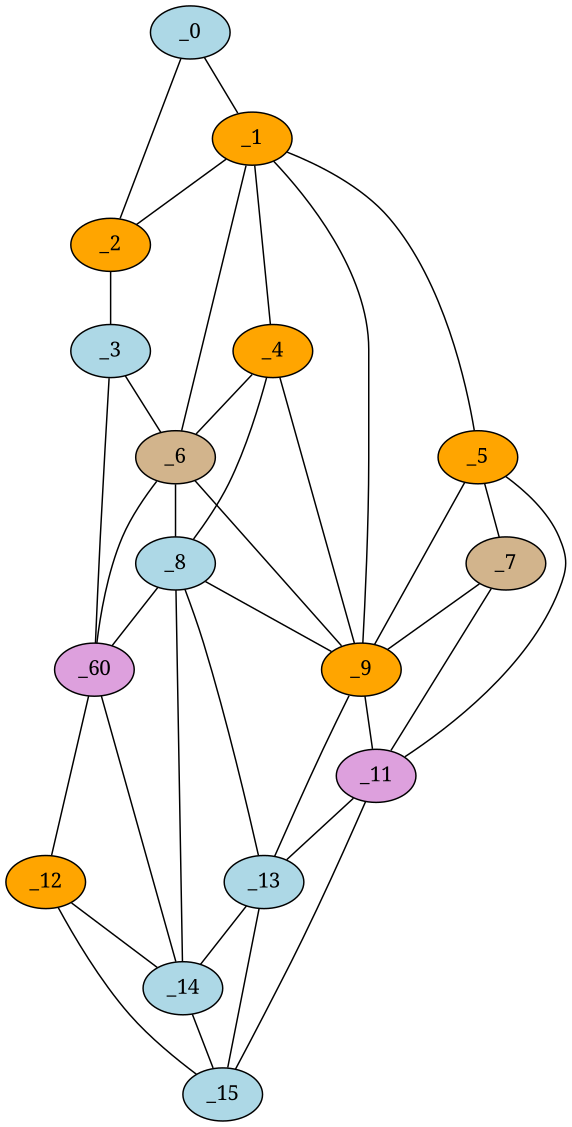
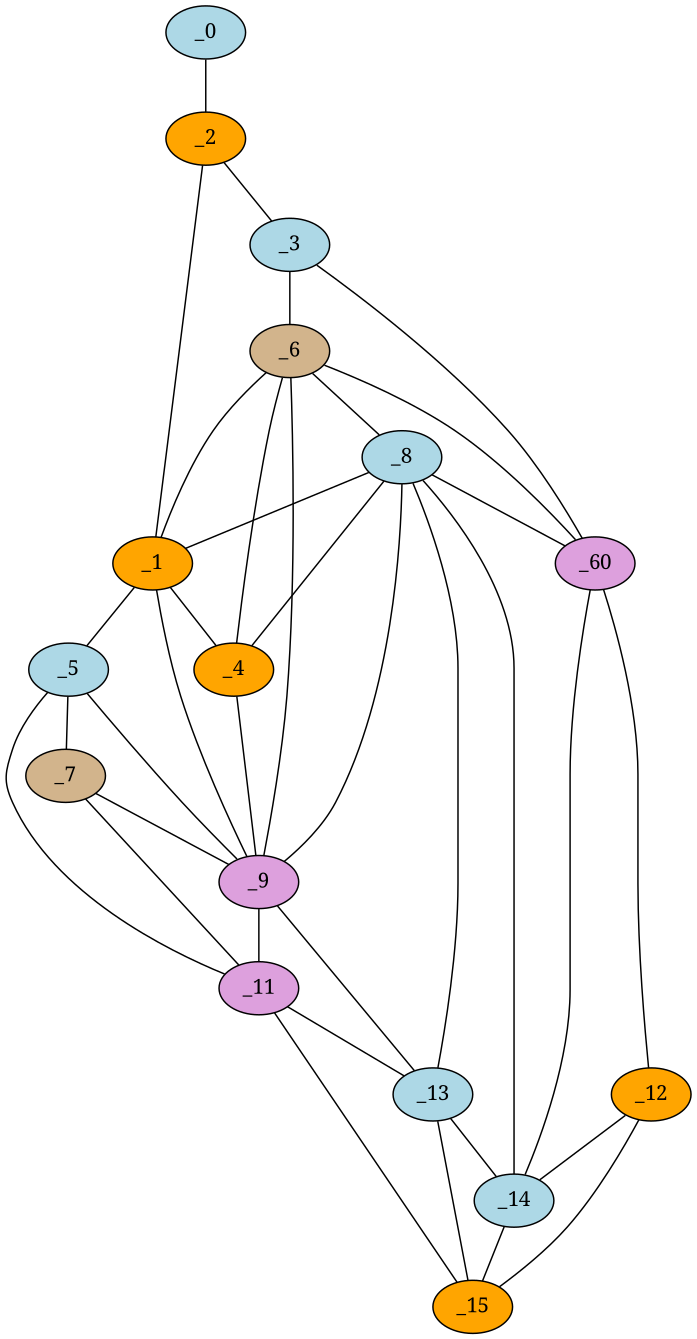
(221, 85) -> (277, 510)
(478, 457) -> (69, 670)
(361, 670) -> (259, 882)
(223, 1094) -> (473, 1307)
